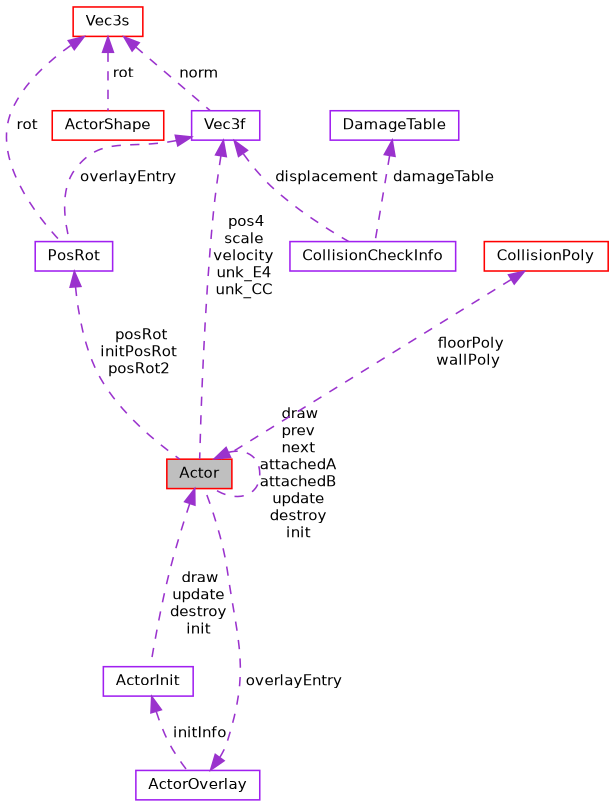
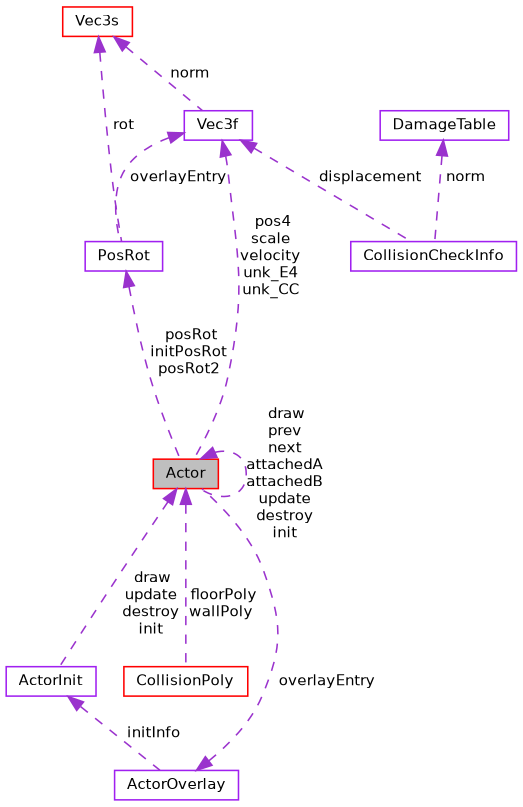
(108, 125) -> none
(442, 177) -> (464, 177)
(366, 369) -> (186, 586)
